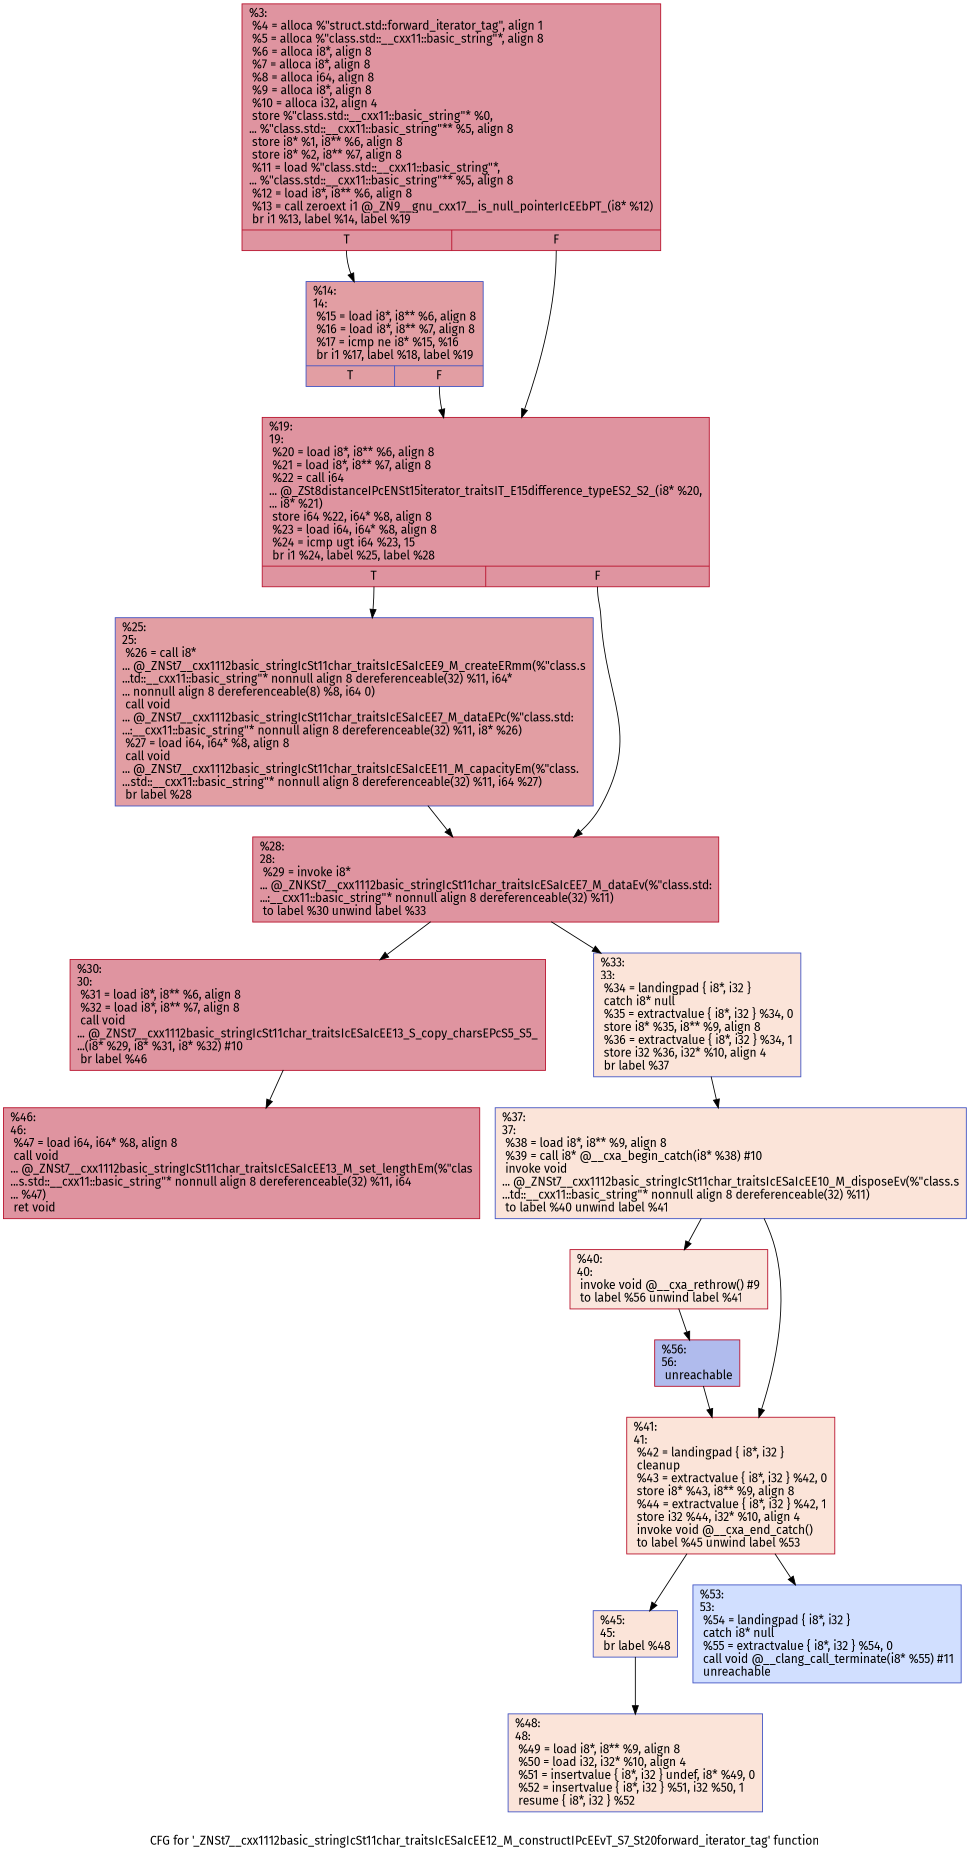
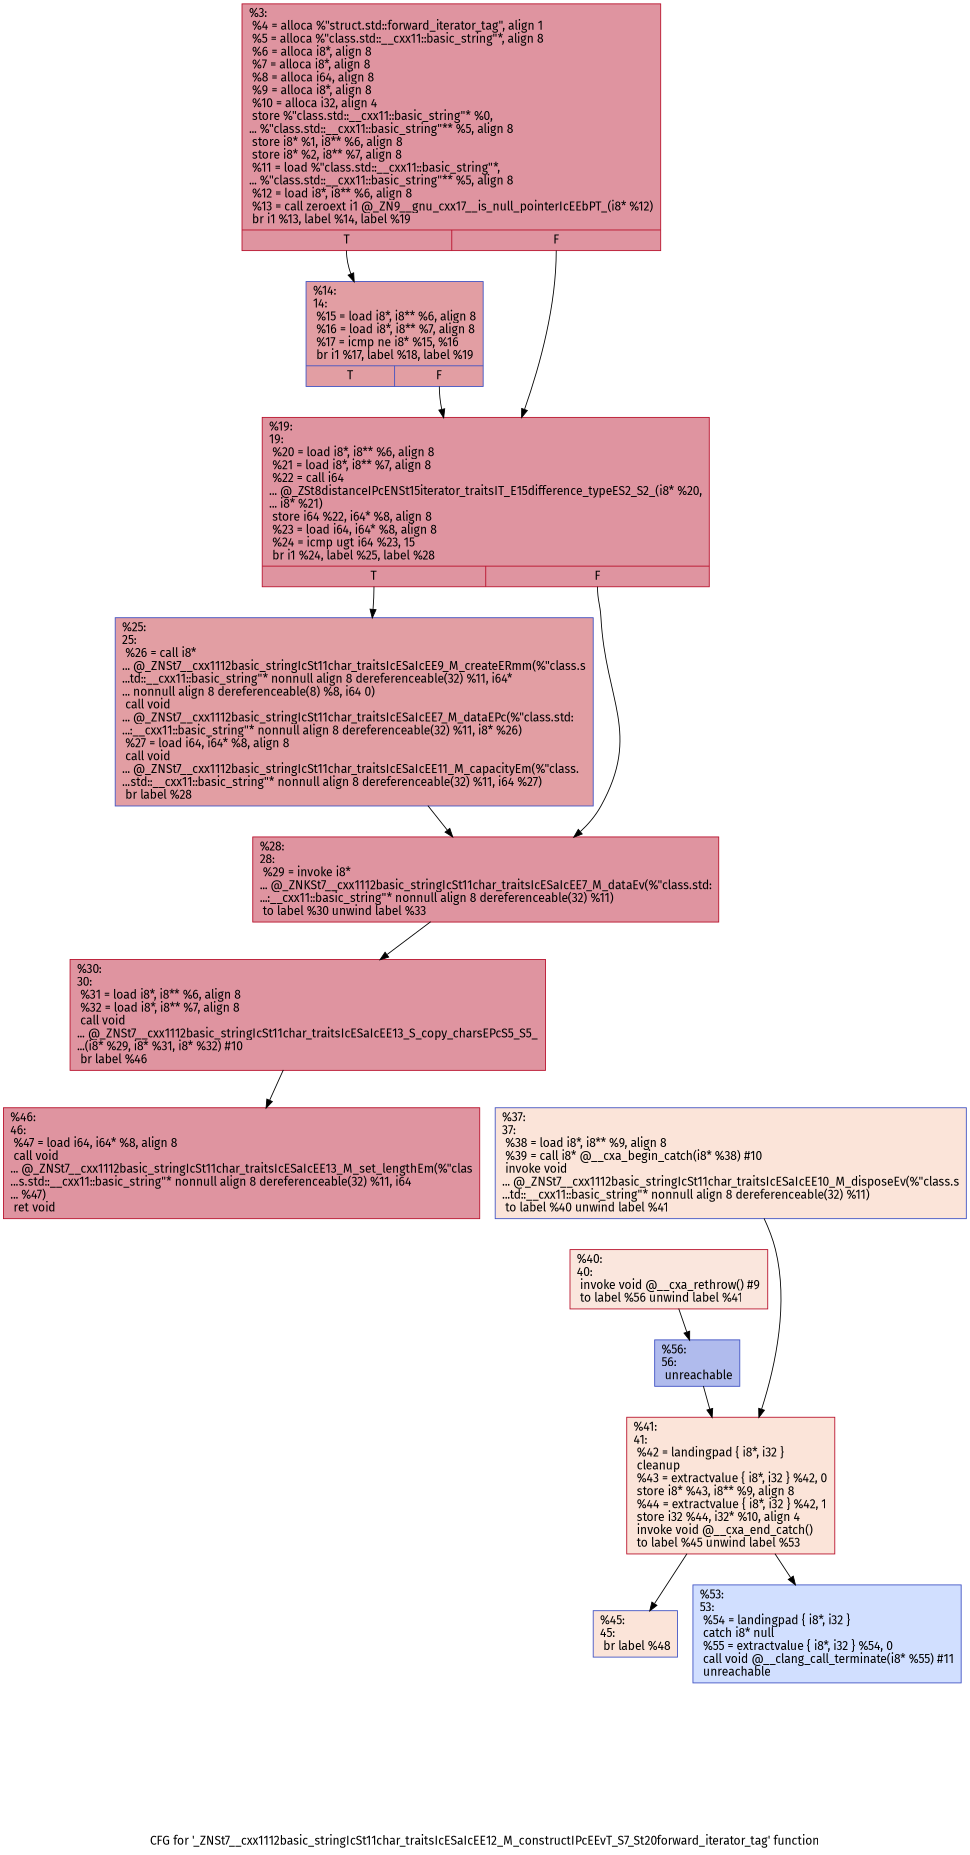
(697, 1015) -> none
(695, 1230) -> none
(697, 1363) -> (697, 1363)
(635, 1763) -> none
